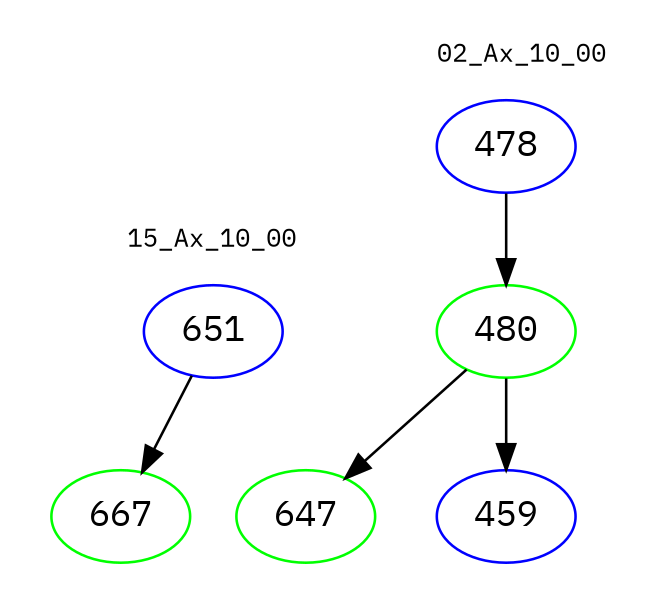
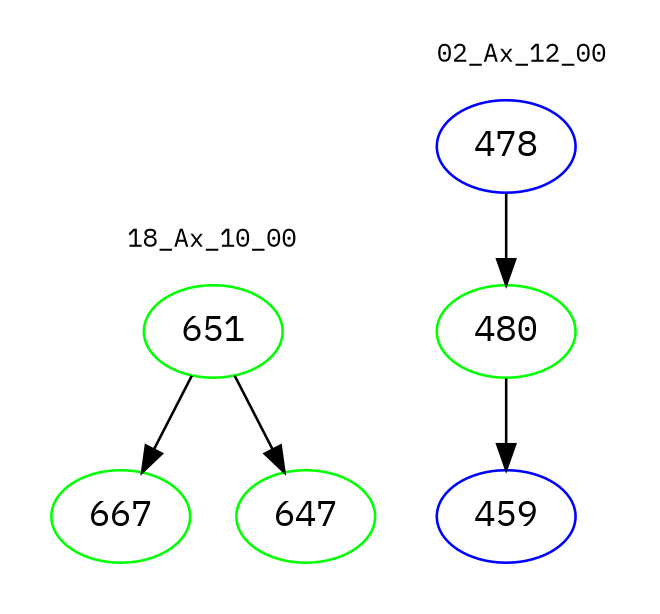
(523, 55) -> (523, 55)
(213, 240) -> (213, 240)
(213, 331) -> (213, 331)
(433, 399) -> (254, 412)
